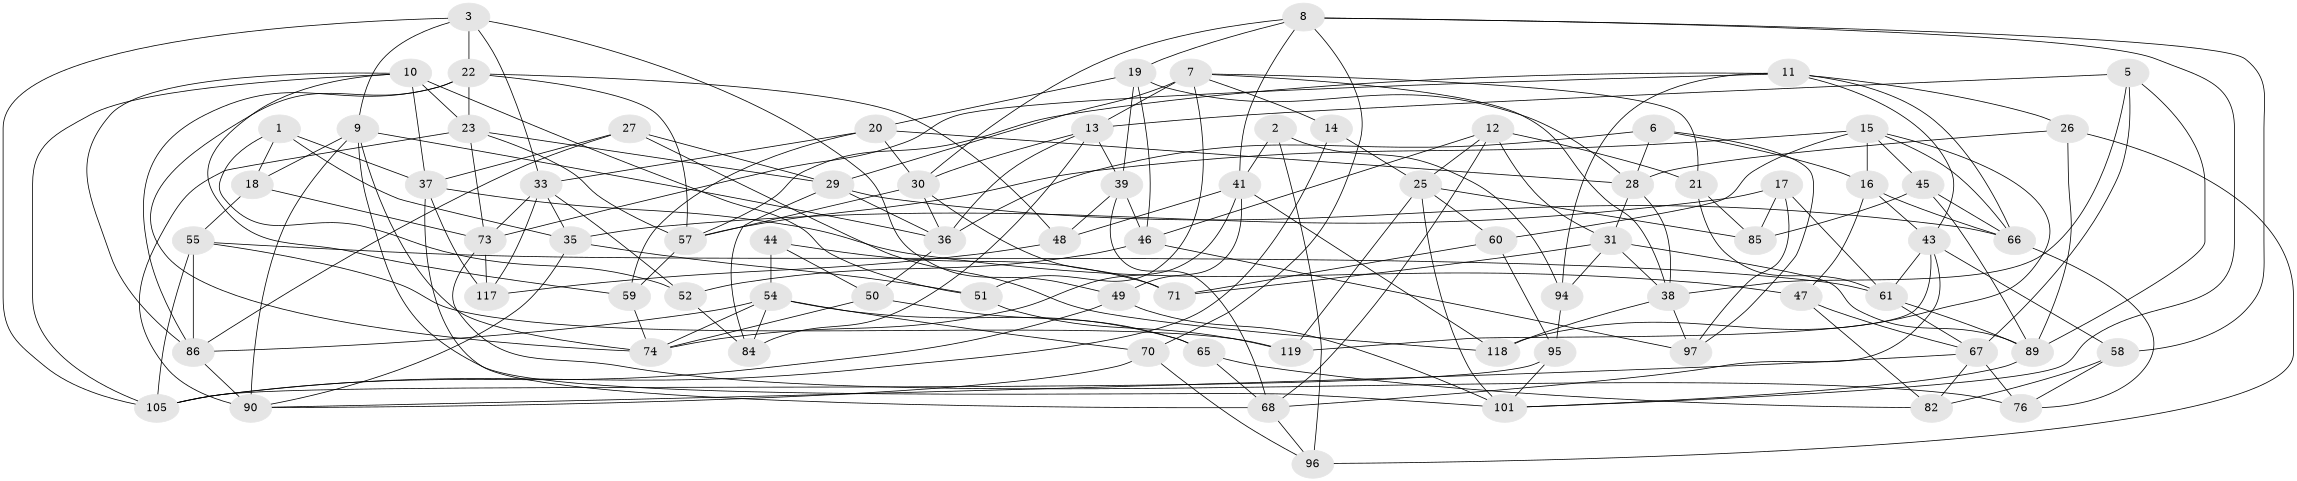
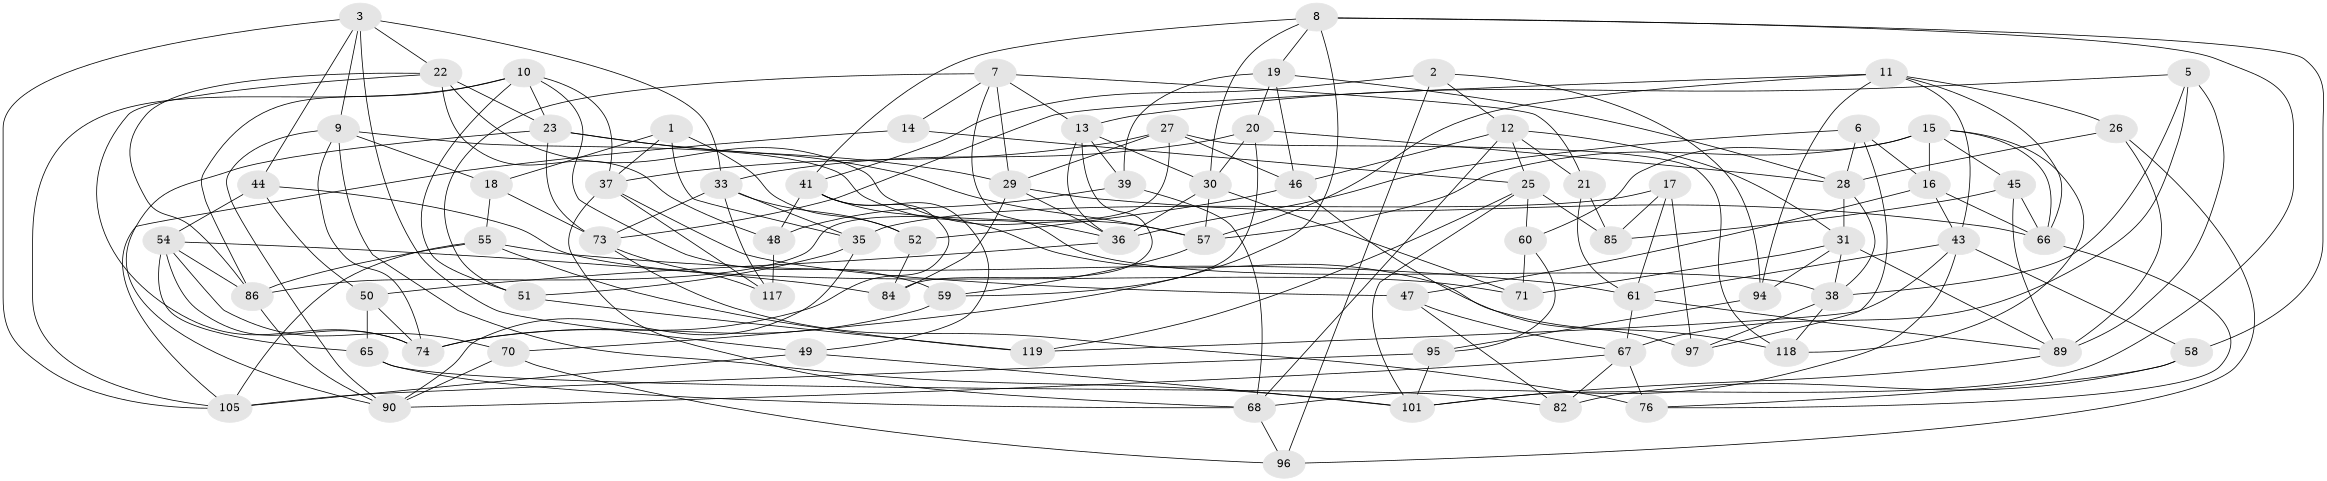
none -> (1471, 101)
none -> (305, 108)
(1133, 212) -> (1222, 153)
